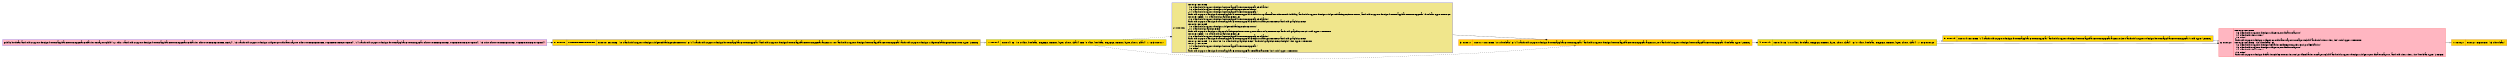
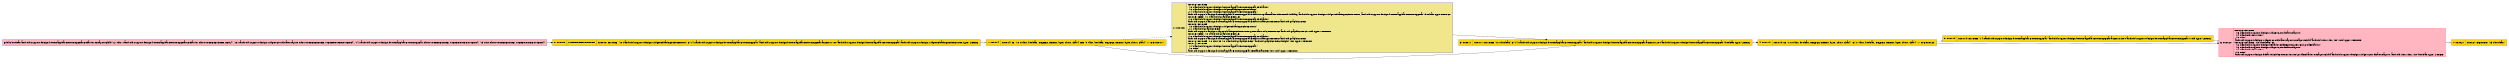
(1334, 59) -> (1334, 59)
